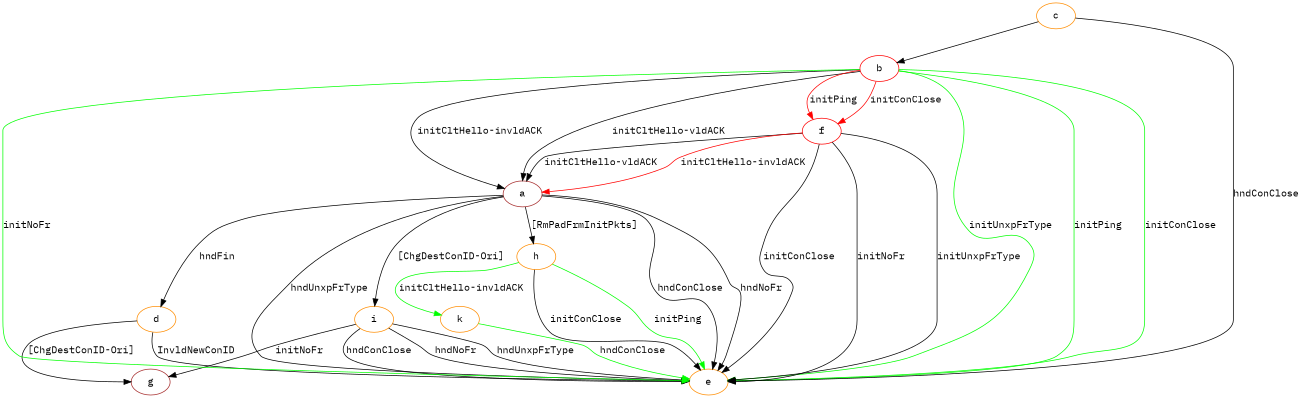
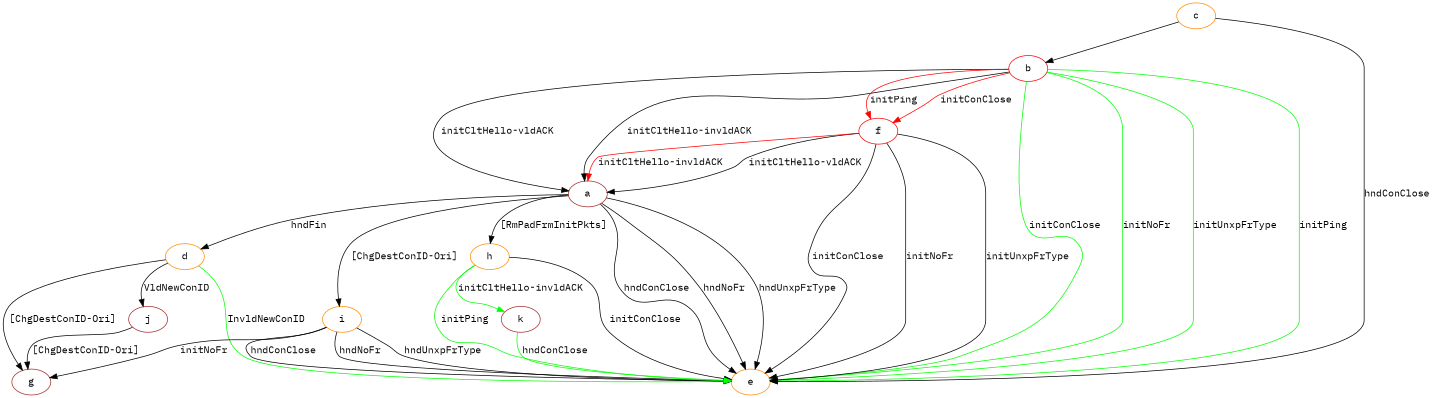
none -> (148, 319)
(460, 319) -> (521, 319)
(406, 376) -> (430, 378)
